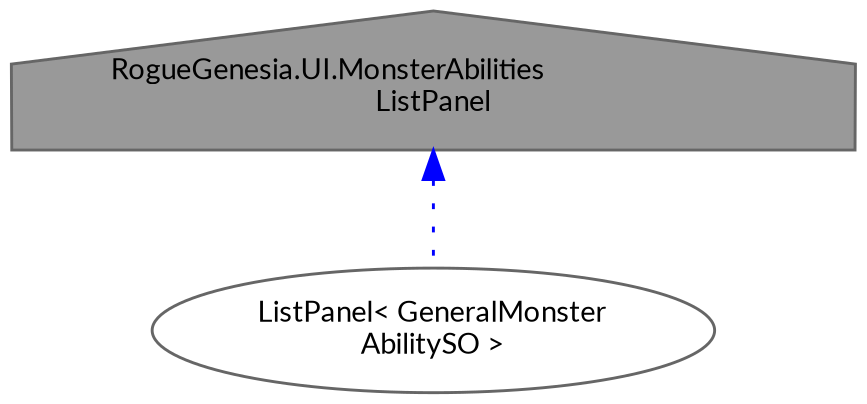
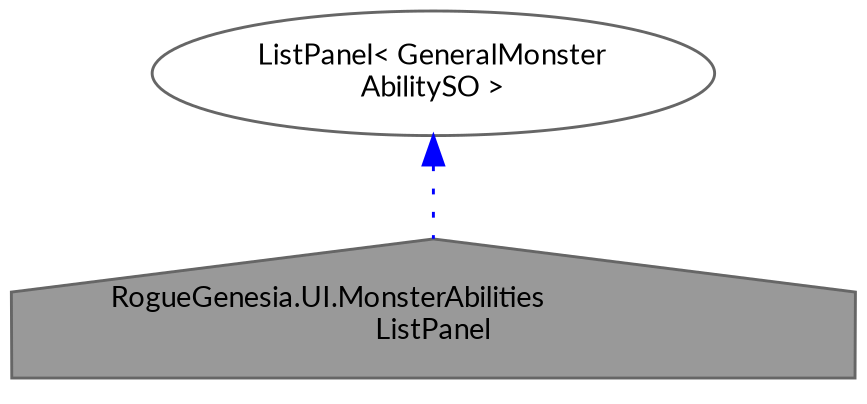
(433, 224) -> (433, 202)
